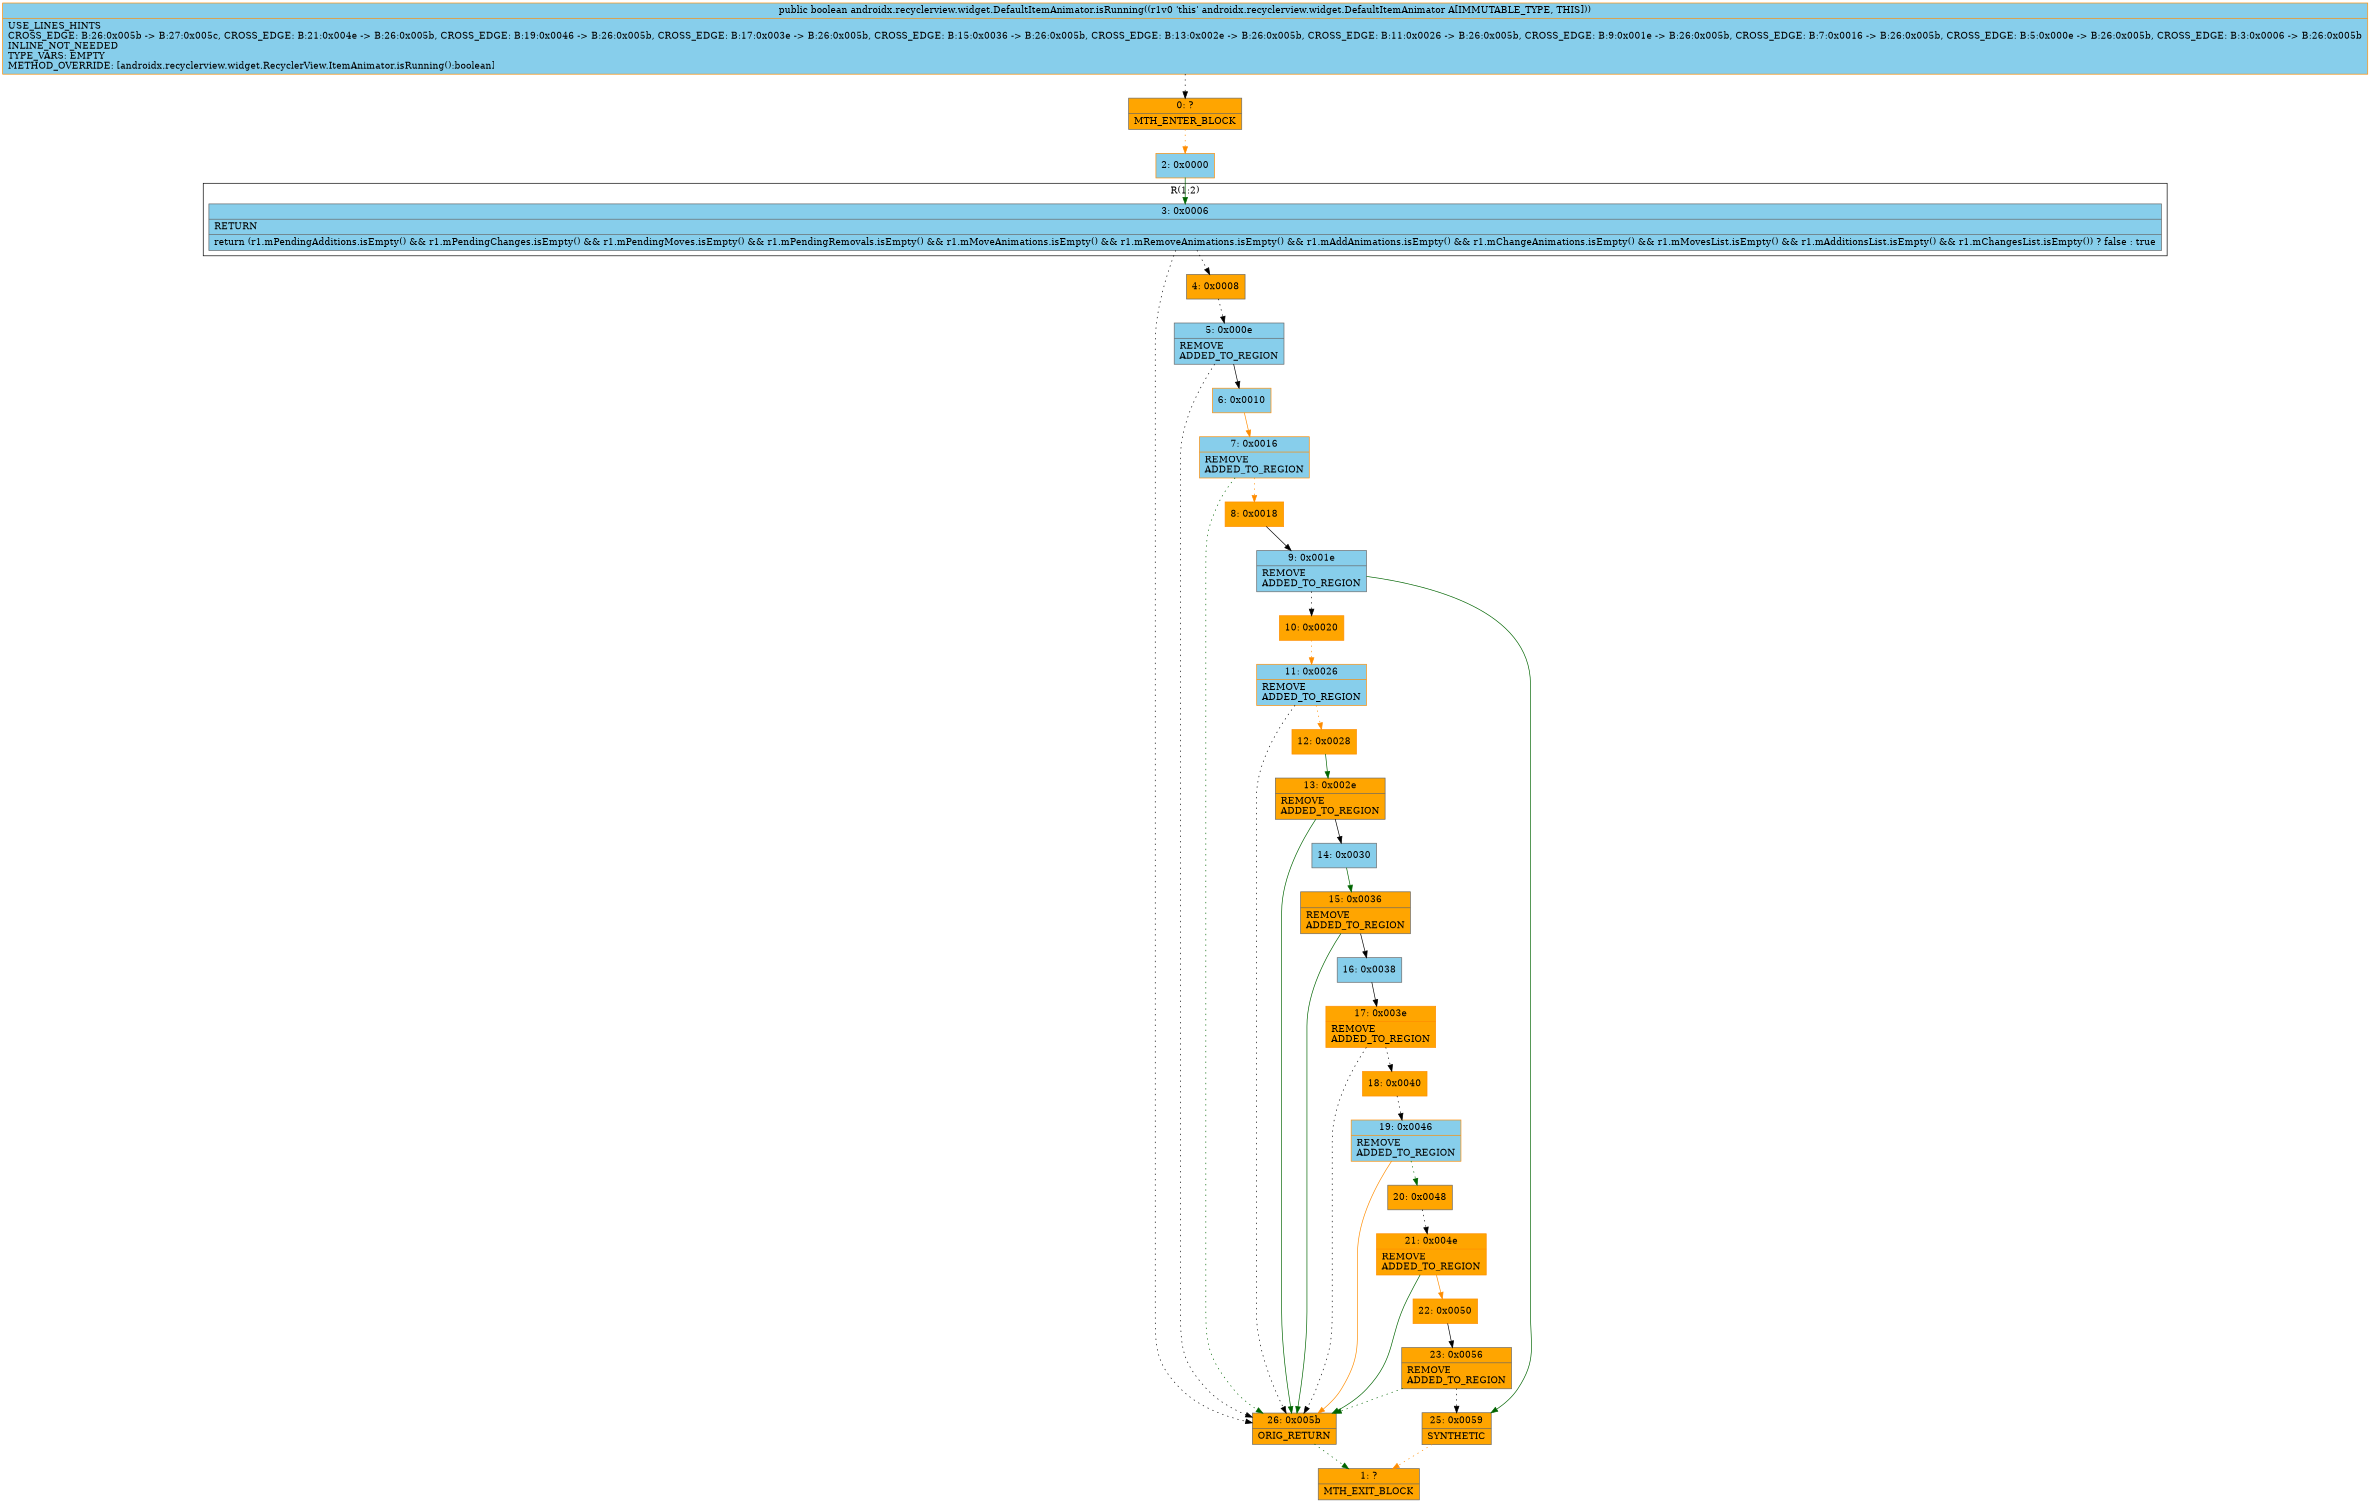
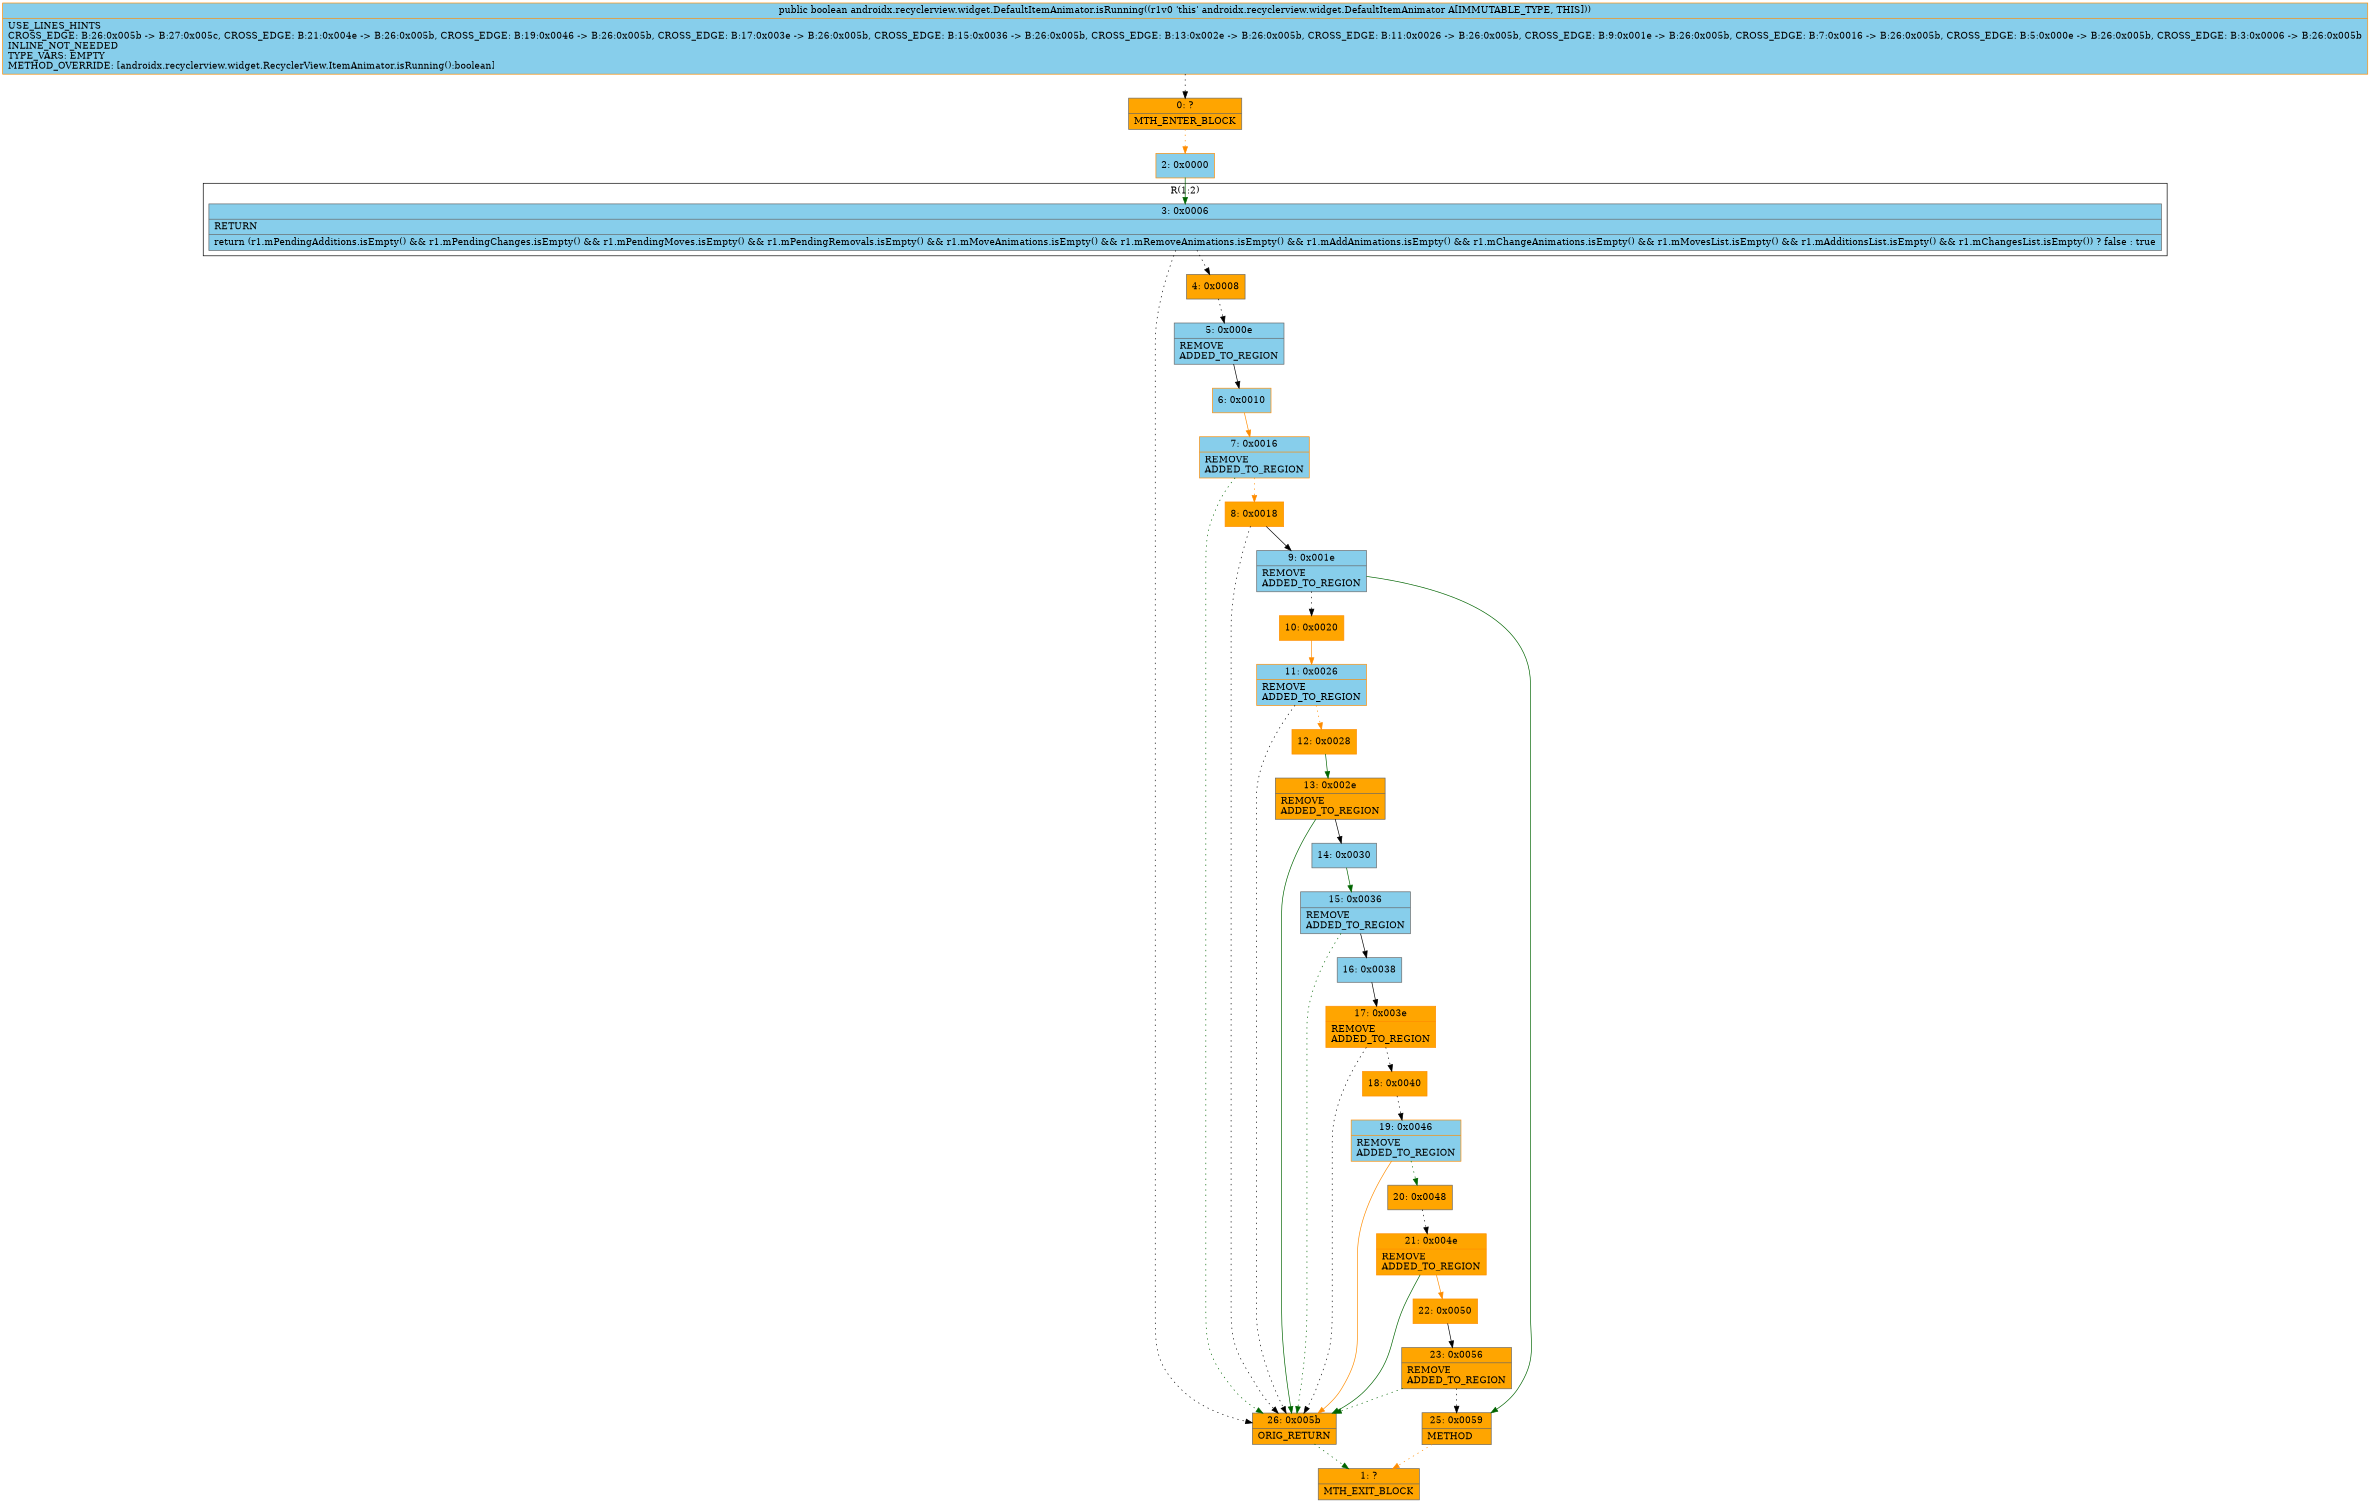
(1312, 649) -> (1312, 649)
(1181, 900) -> (1231, 972)
(1356, 913) -> (1356, 913)
(1307, 1167) -> (1307, 1167)
(1457, 1436) -> (1450, 1436)
